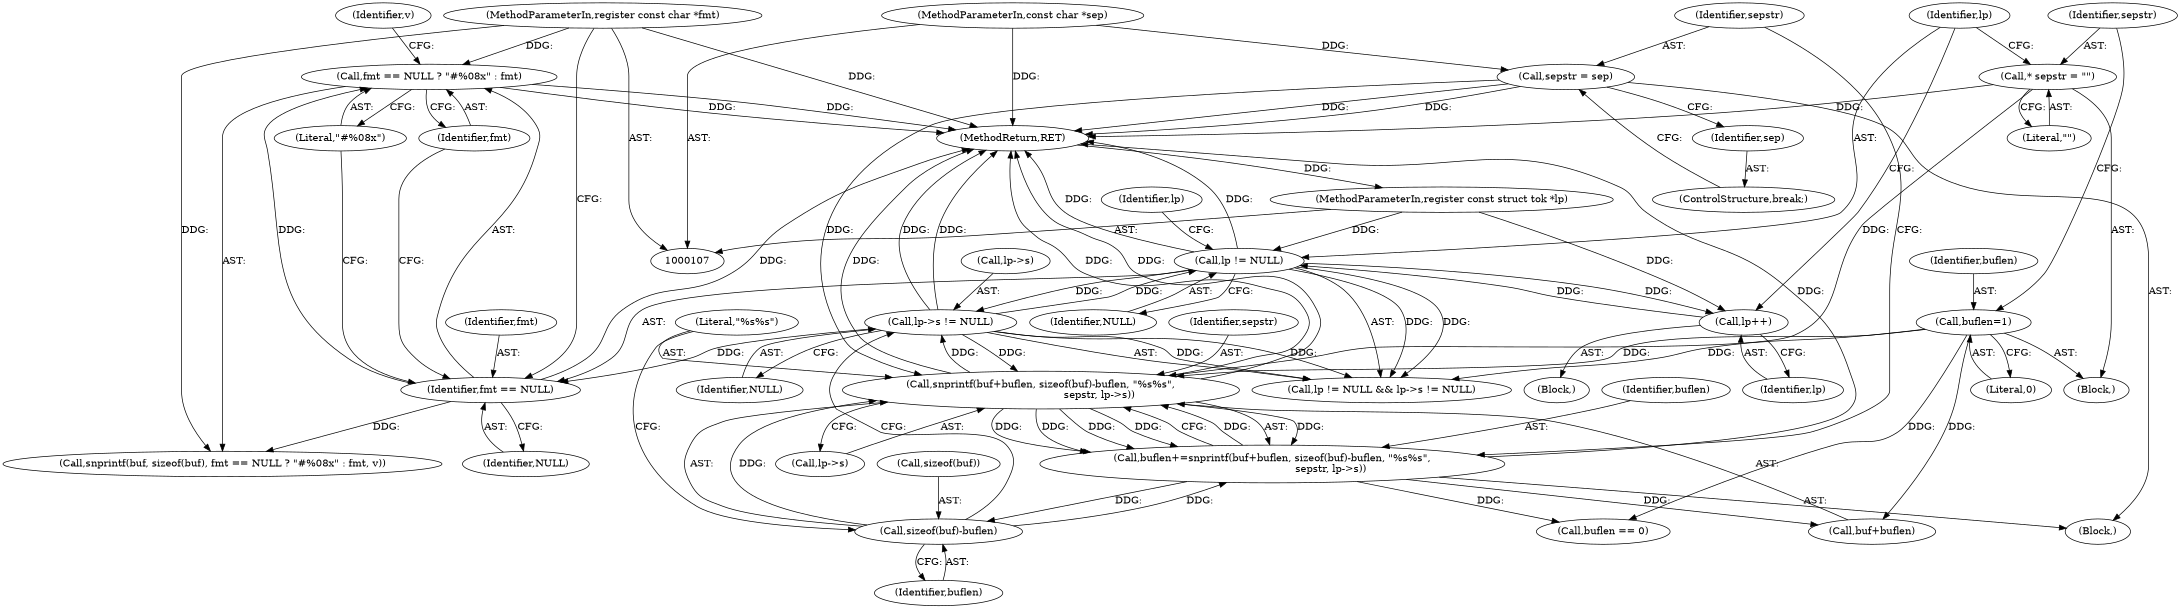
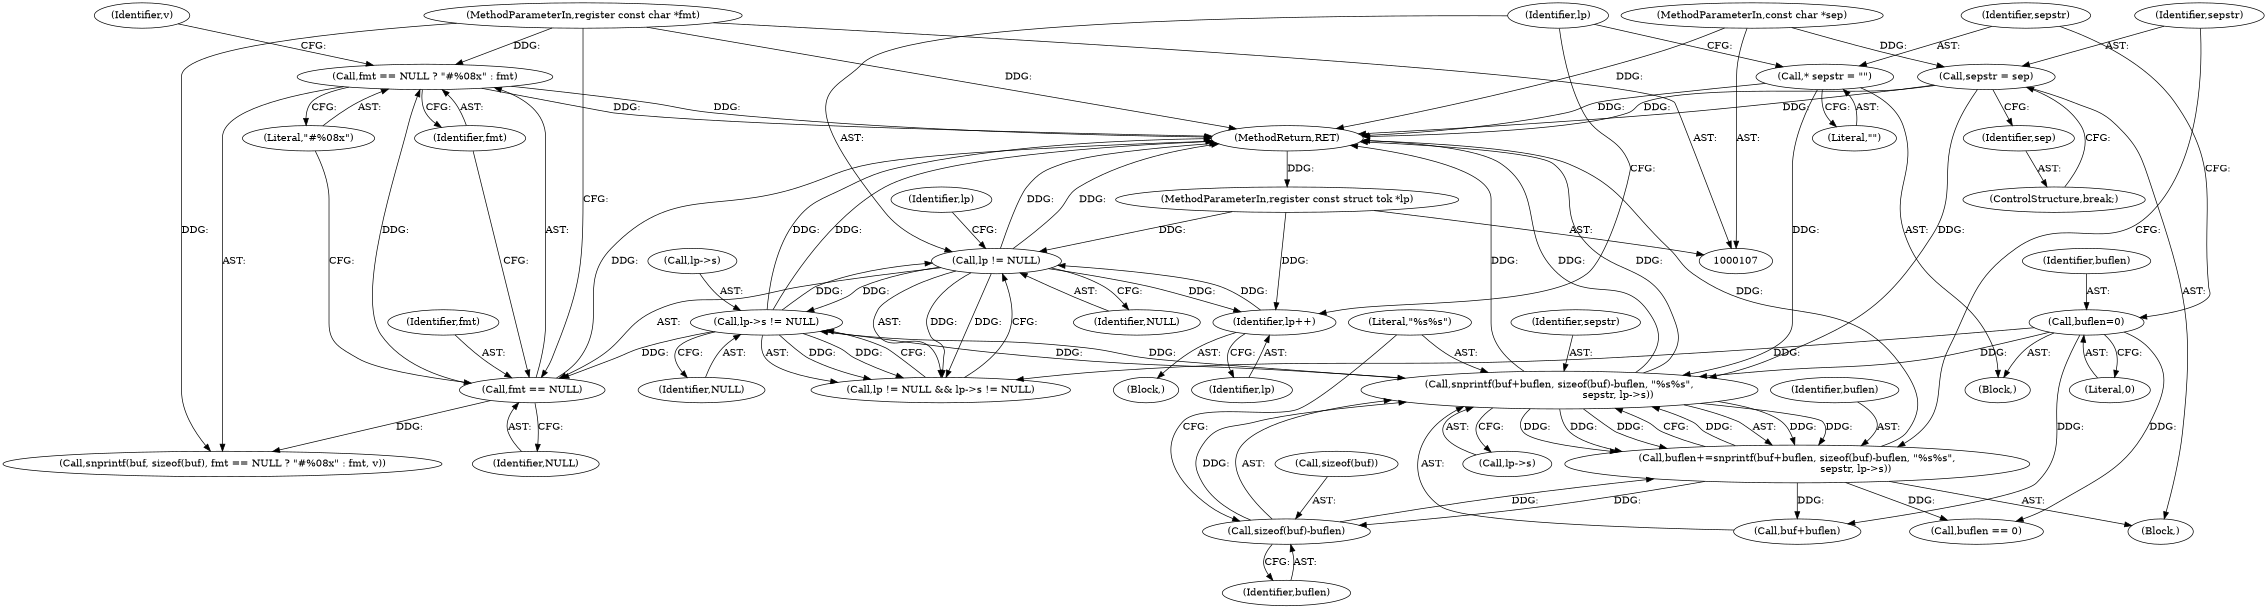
(1744, 322) -> (1274, 322)
(1974, 322) -> (2087, 322)
none -> (1006, 337)
(491, 390) -> (532, 390)
(916, 435) -> (883, 347)
